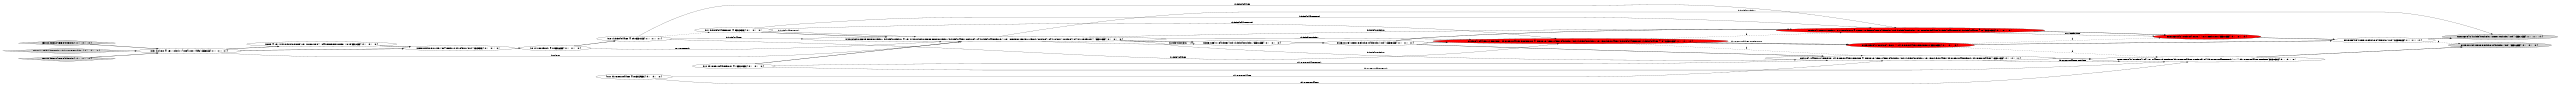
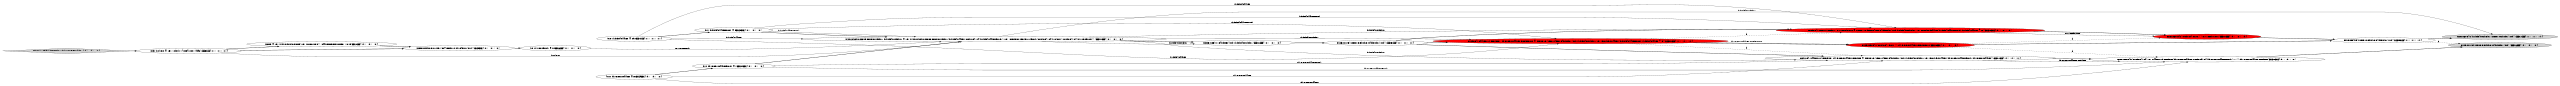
(683, 35) -> (683, 35)
(67, 43) -> none
(594, 44) -> none
(67, 59) -> none
none -> (683, 72)
